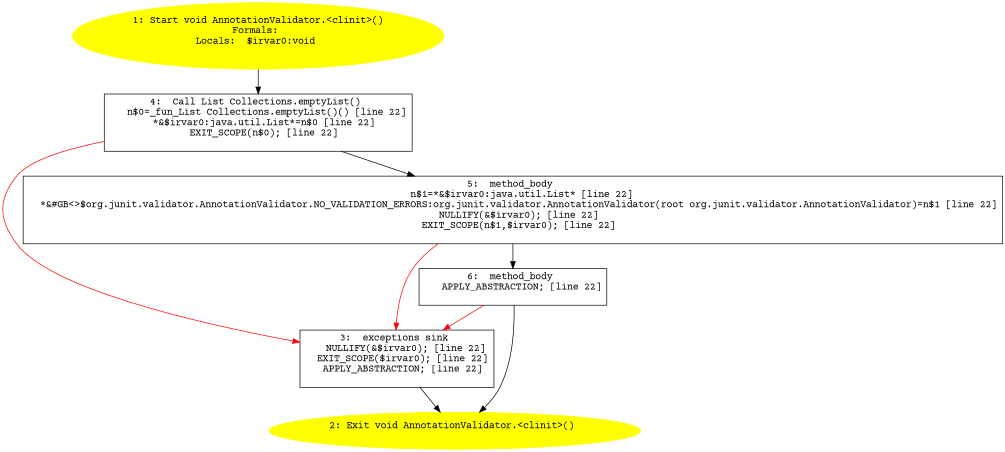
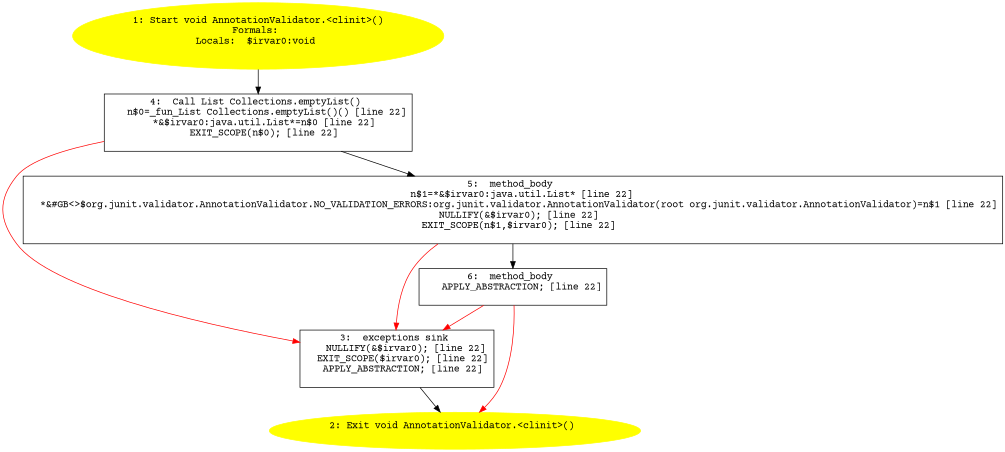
(509, 360) -> (509, 360)
